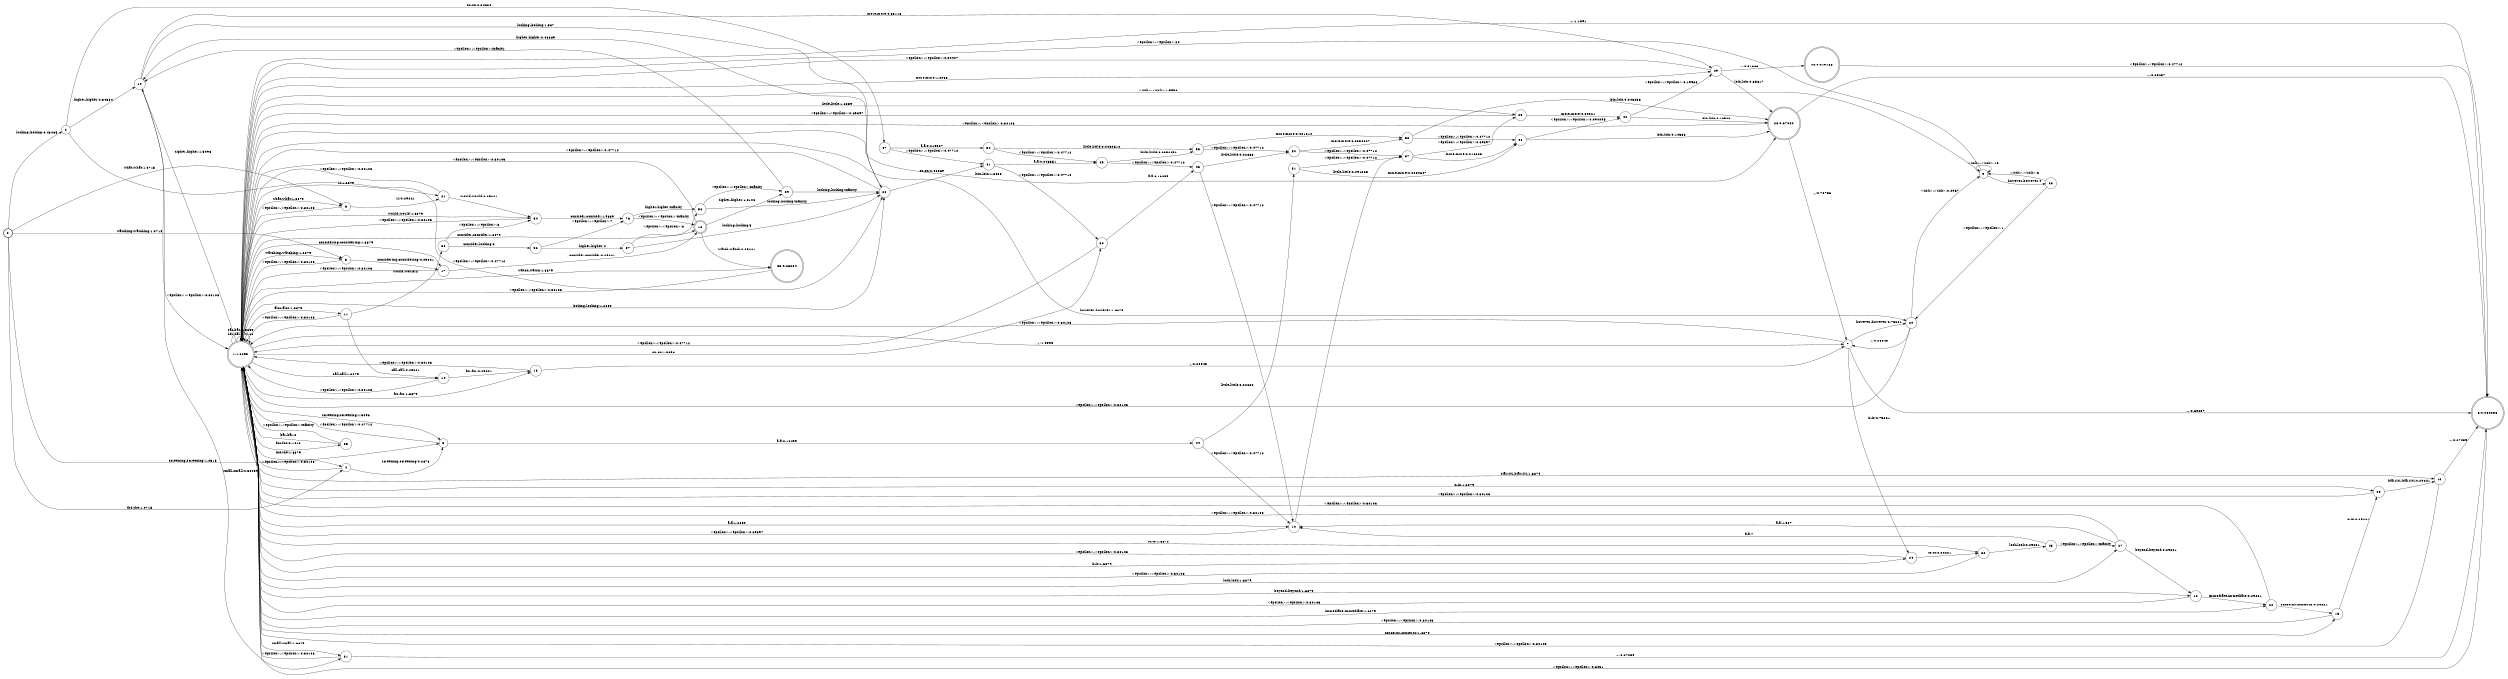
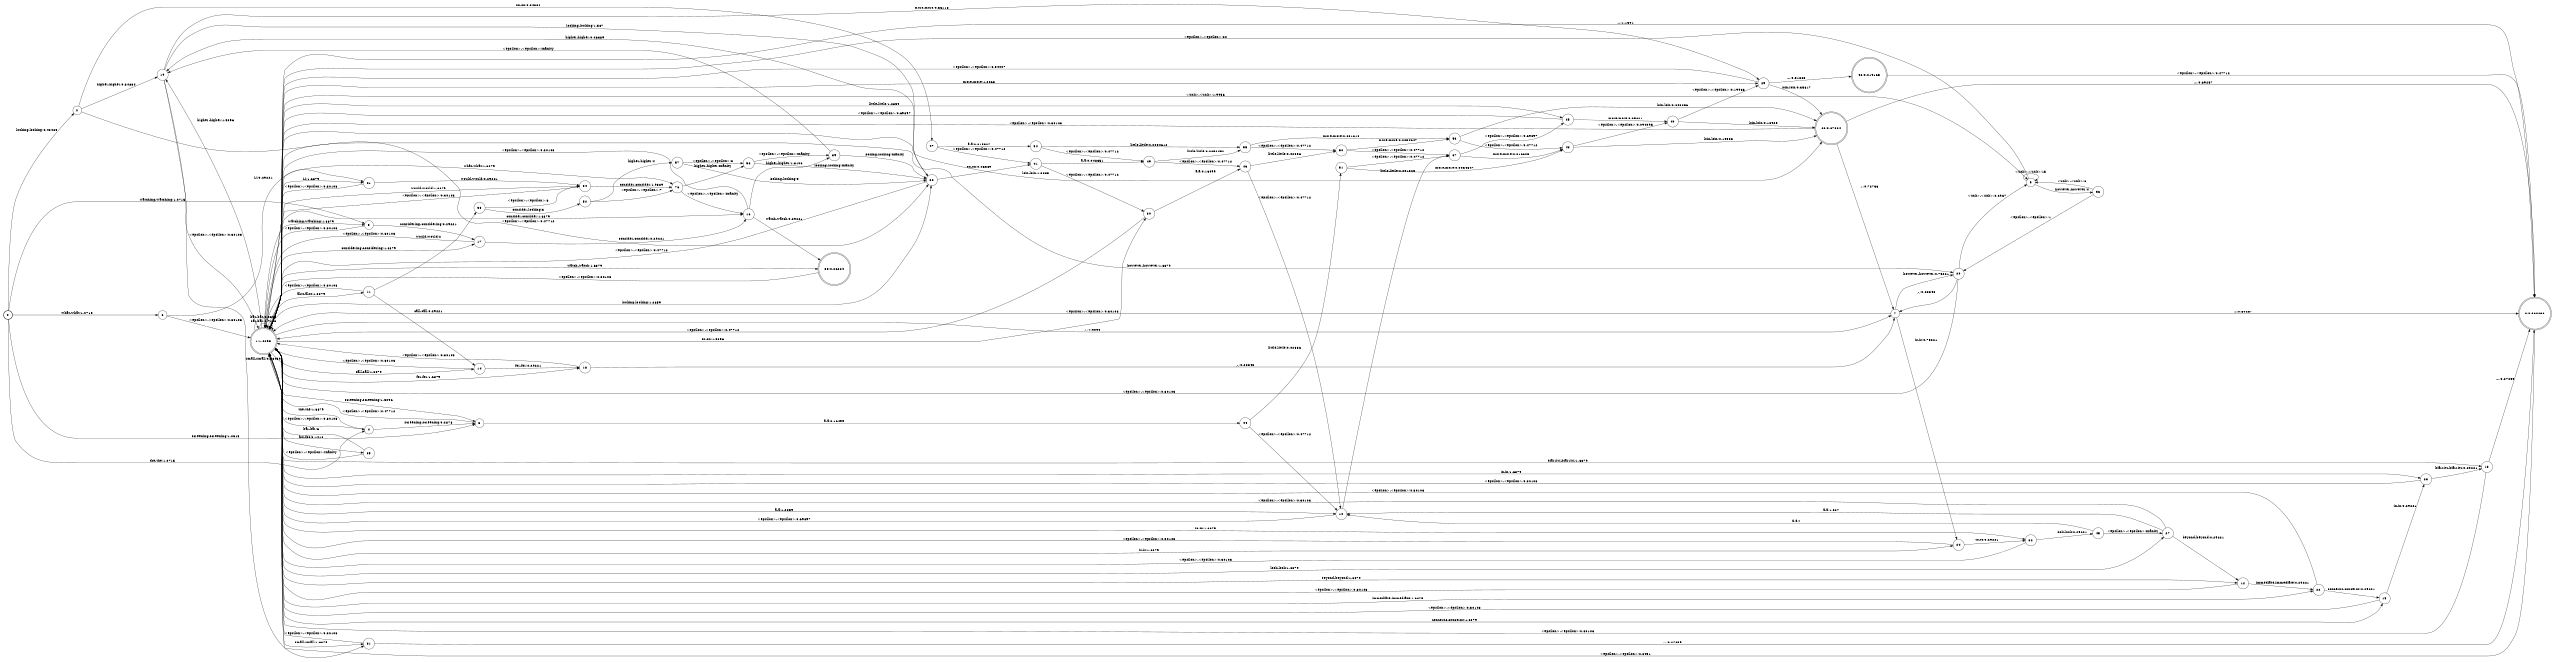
(257, 218) -> (400, 166)
(700, 227) -> (749, 214)
